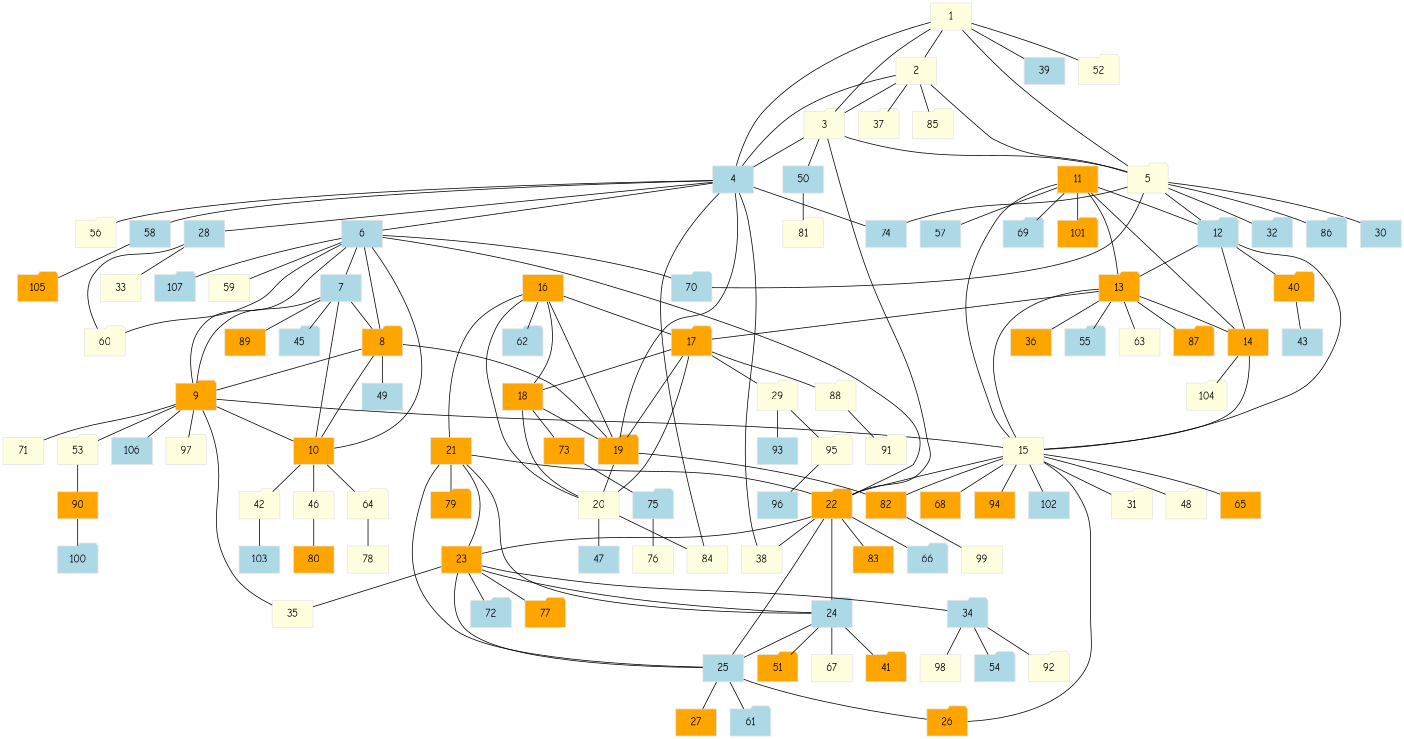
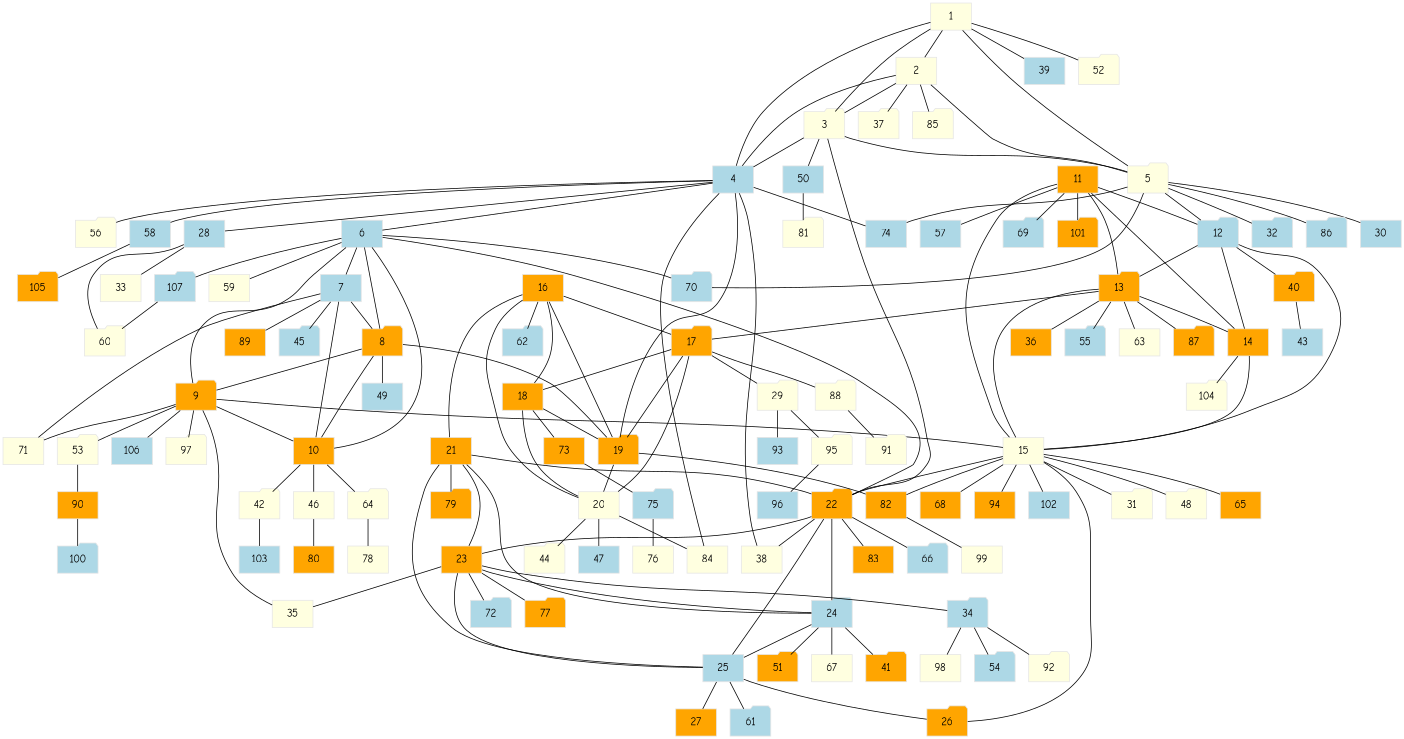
(247, 306) -> (140, 315)
(235, 317) -> (169, 345)
none -> (545, 560)
